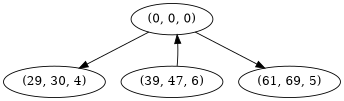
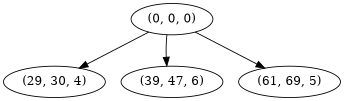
(178, 55) -> (166, 46)
